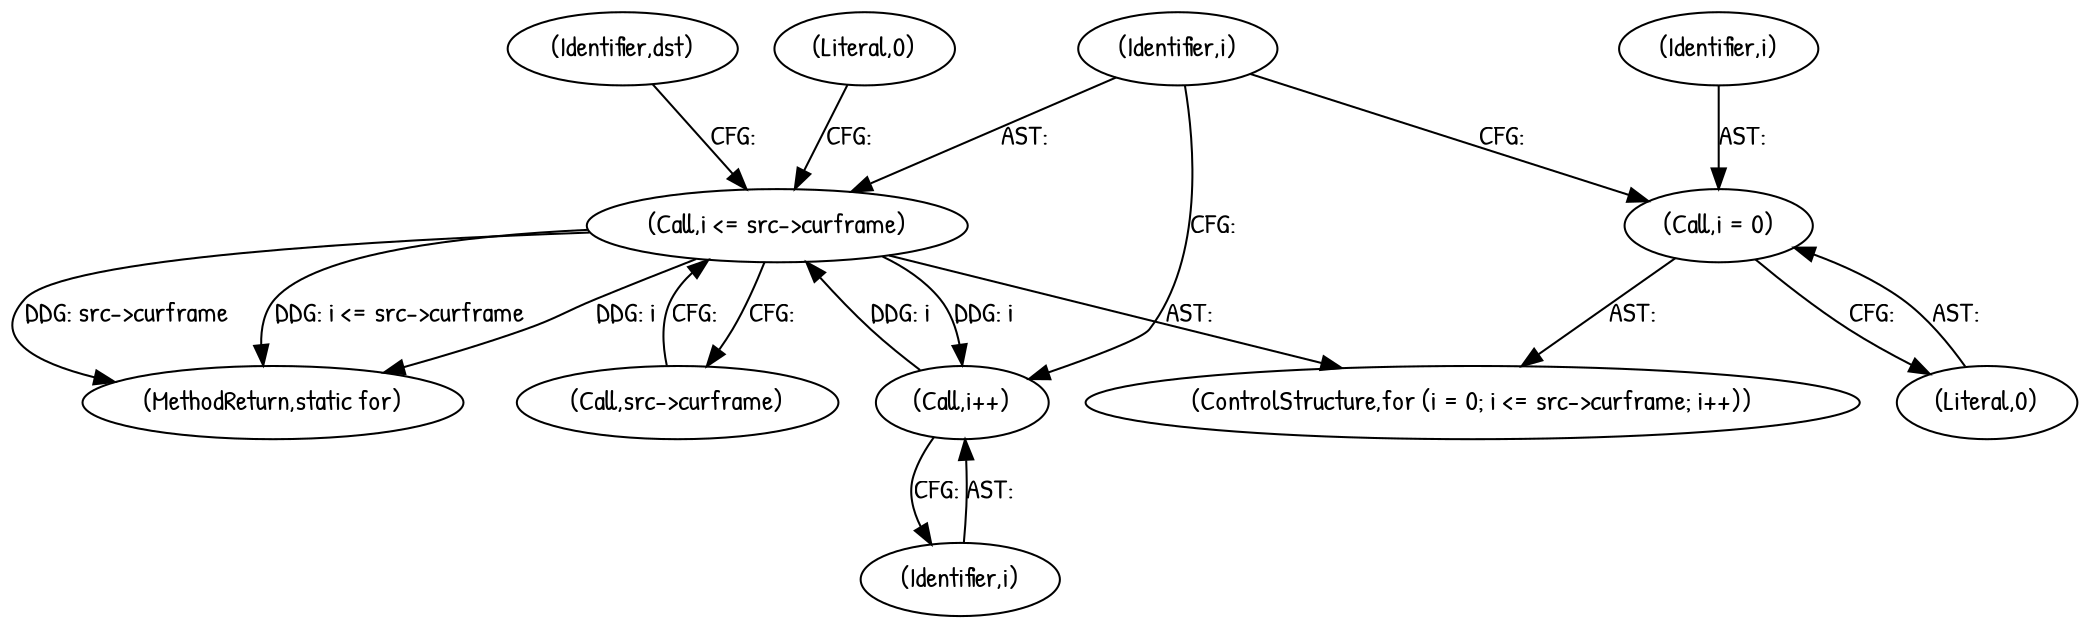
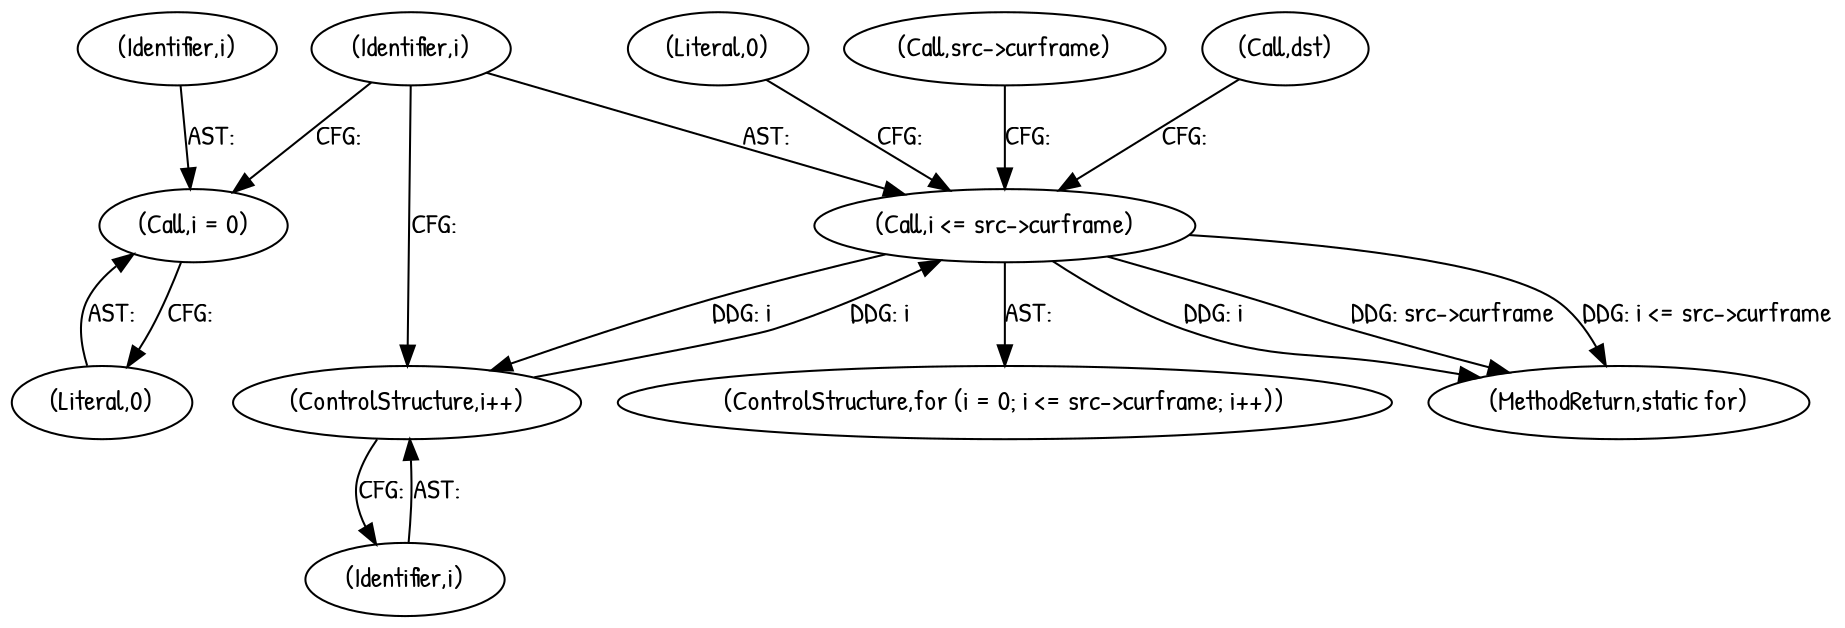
(623, 49) -> (1285, 49)
(1607, 306) -> none
(744, 307) -> none
(962, 403) -> (407, 403)
